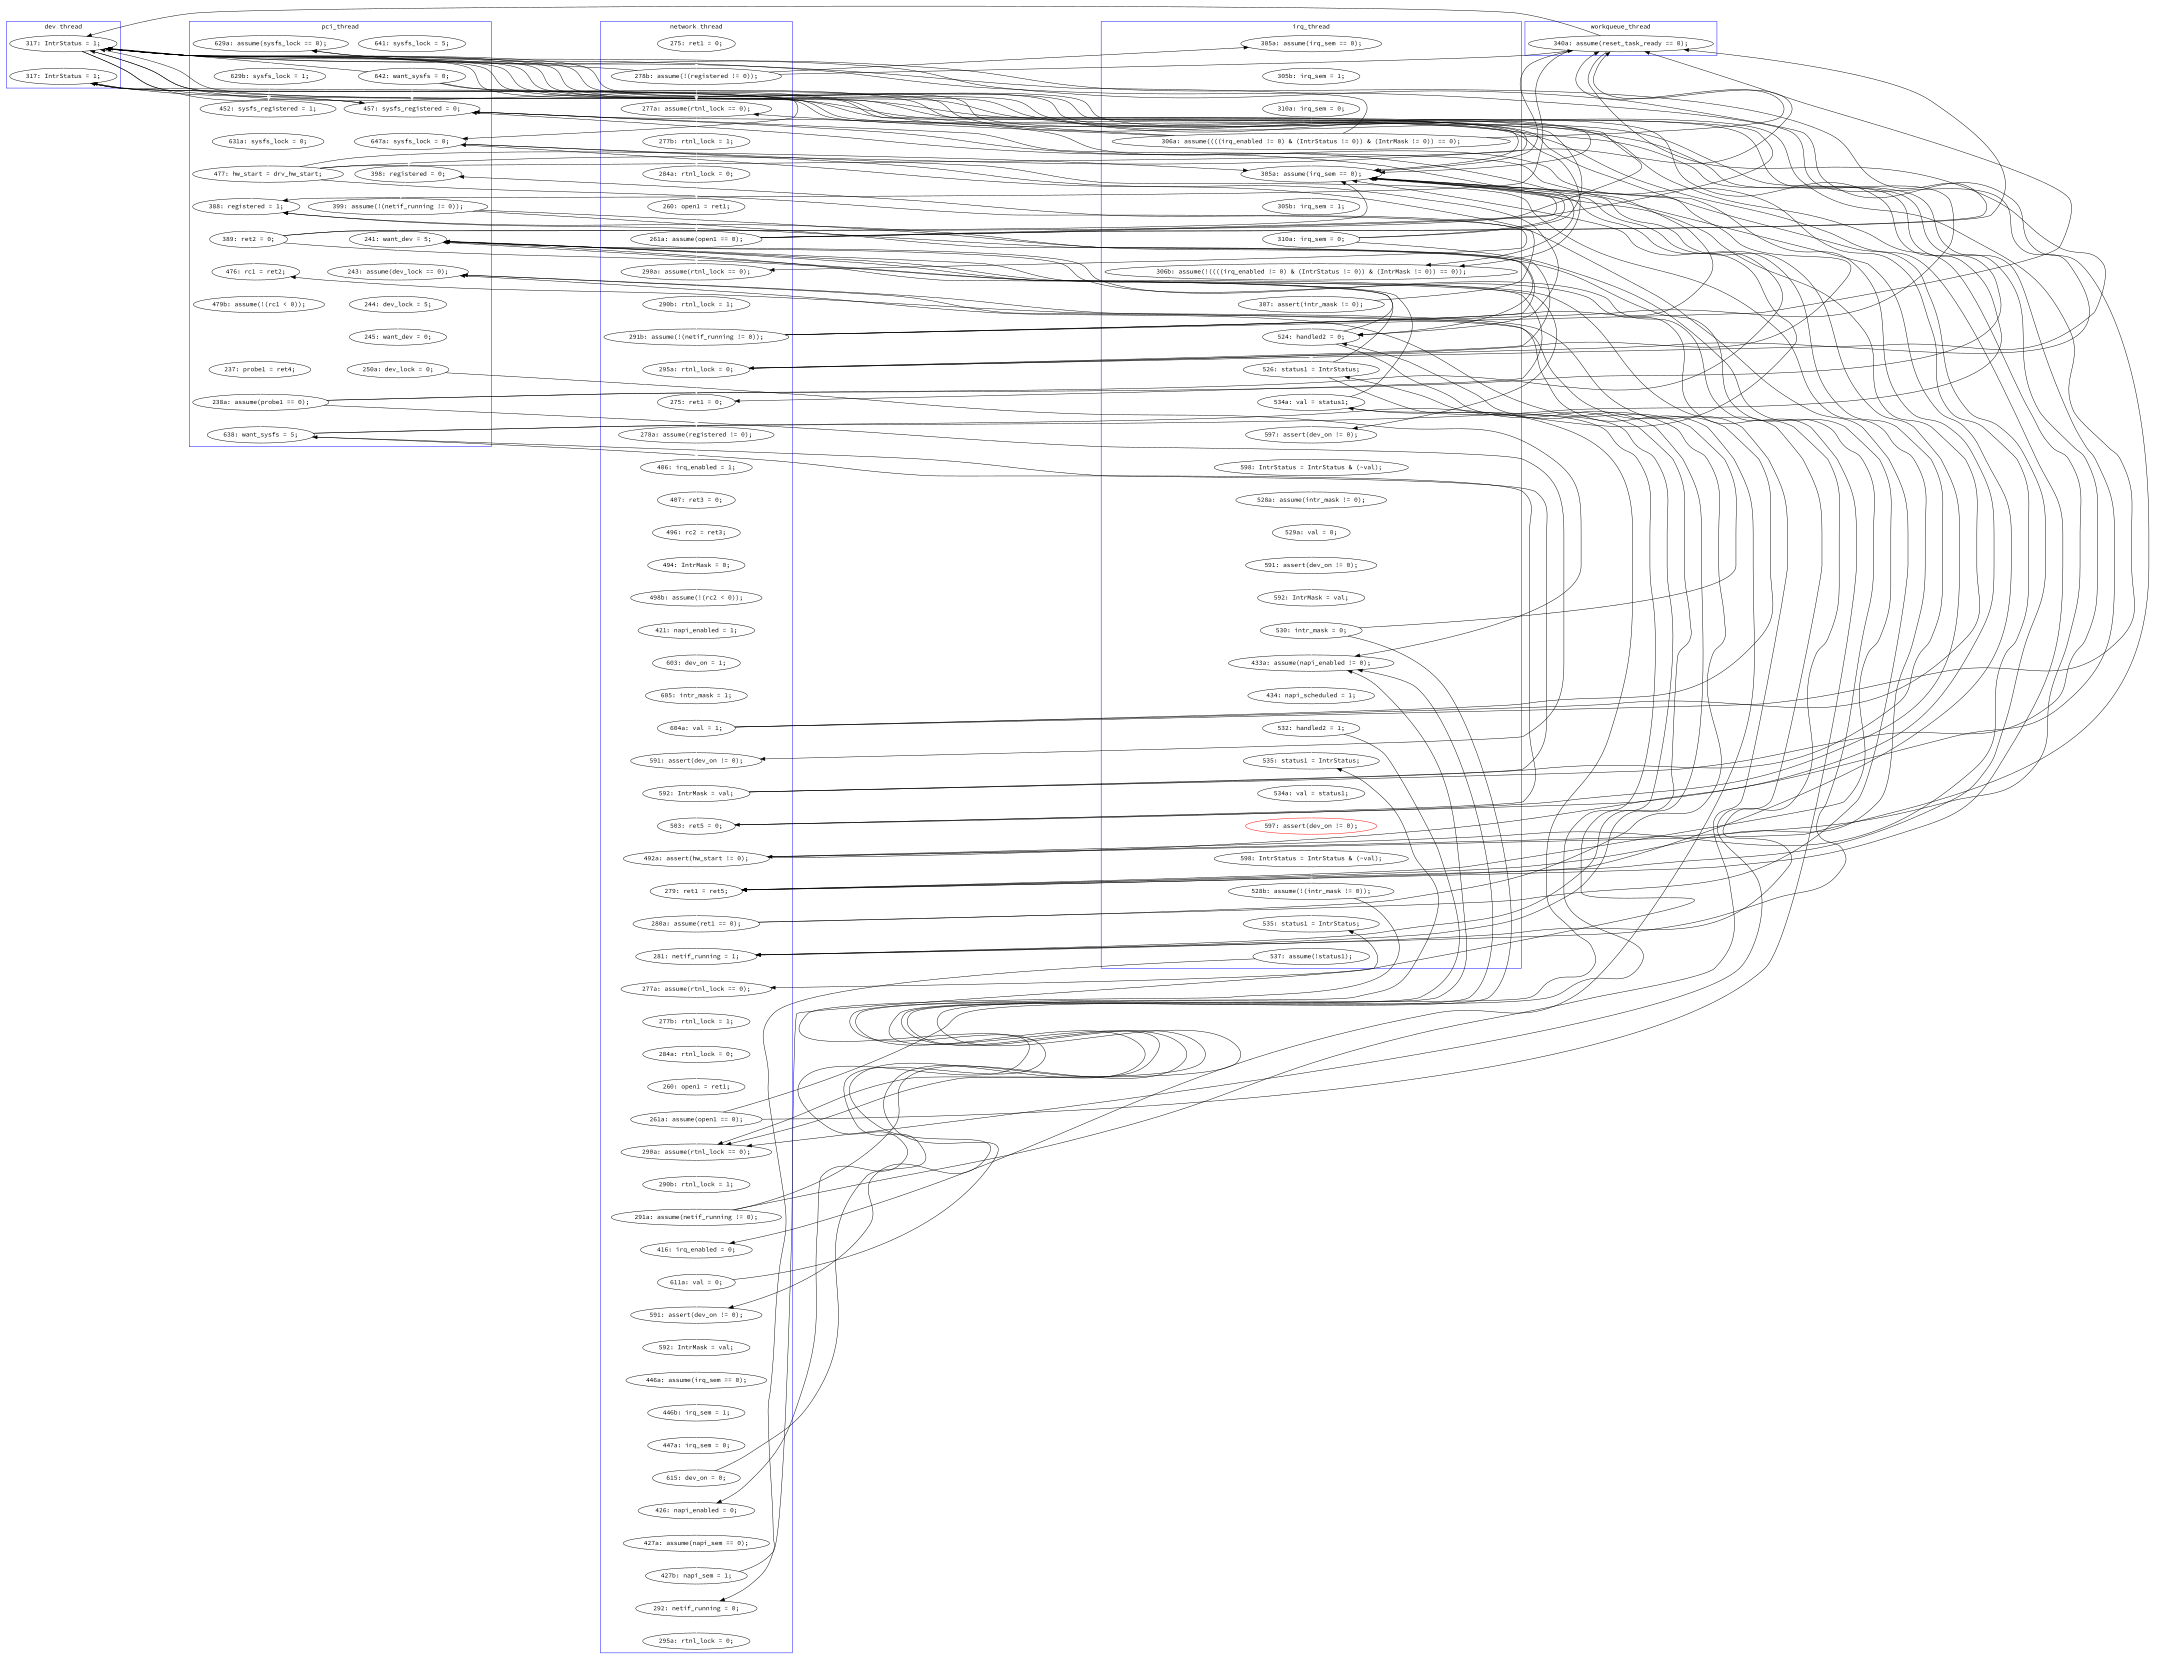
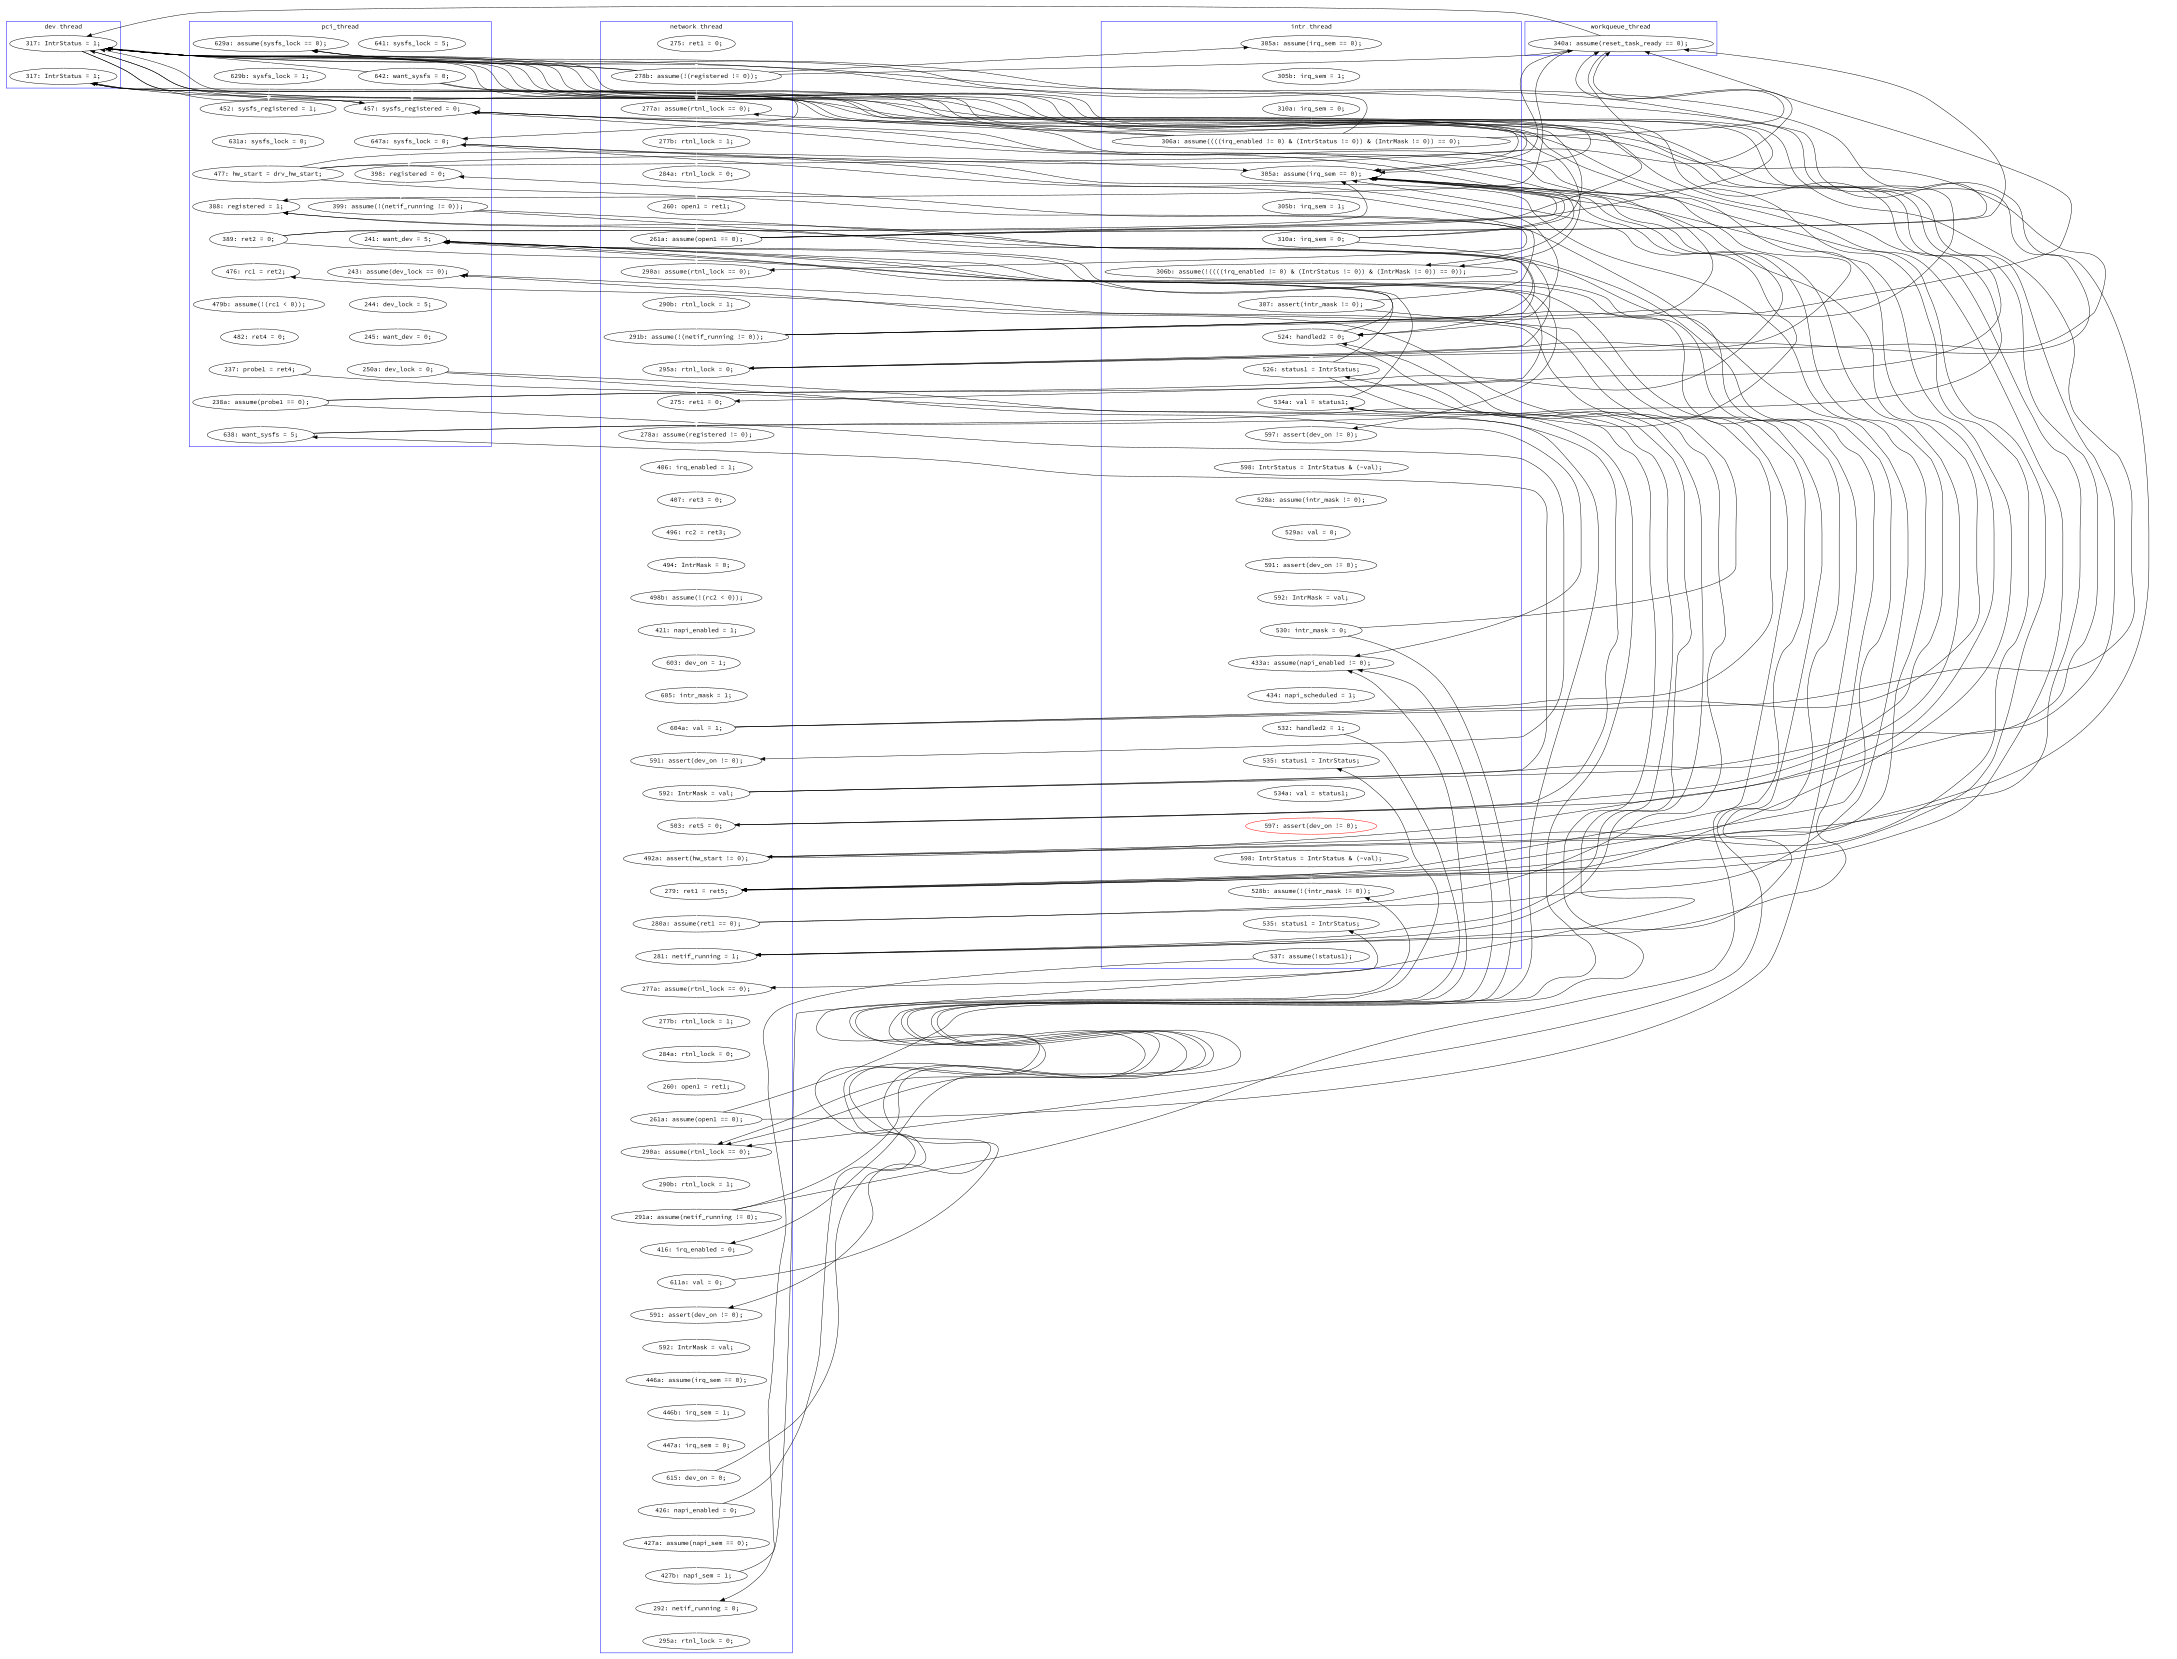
(1311, 27) -> (1311, 27)
none -> (477, 63)
none -> (259, 337)
(1524, 493) -> (1597, 457)
(1753, 523) -> (1541, 792)
none -> (1669, 821)
(944, 1036) -> (866, 1040)
